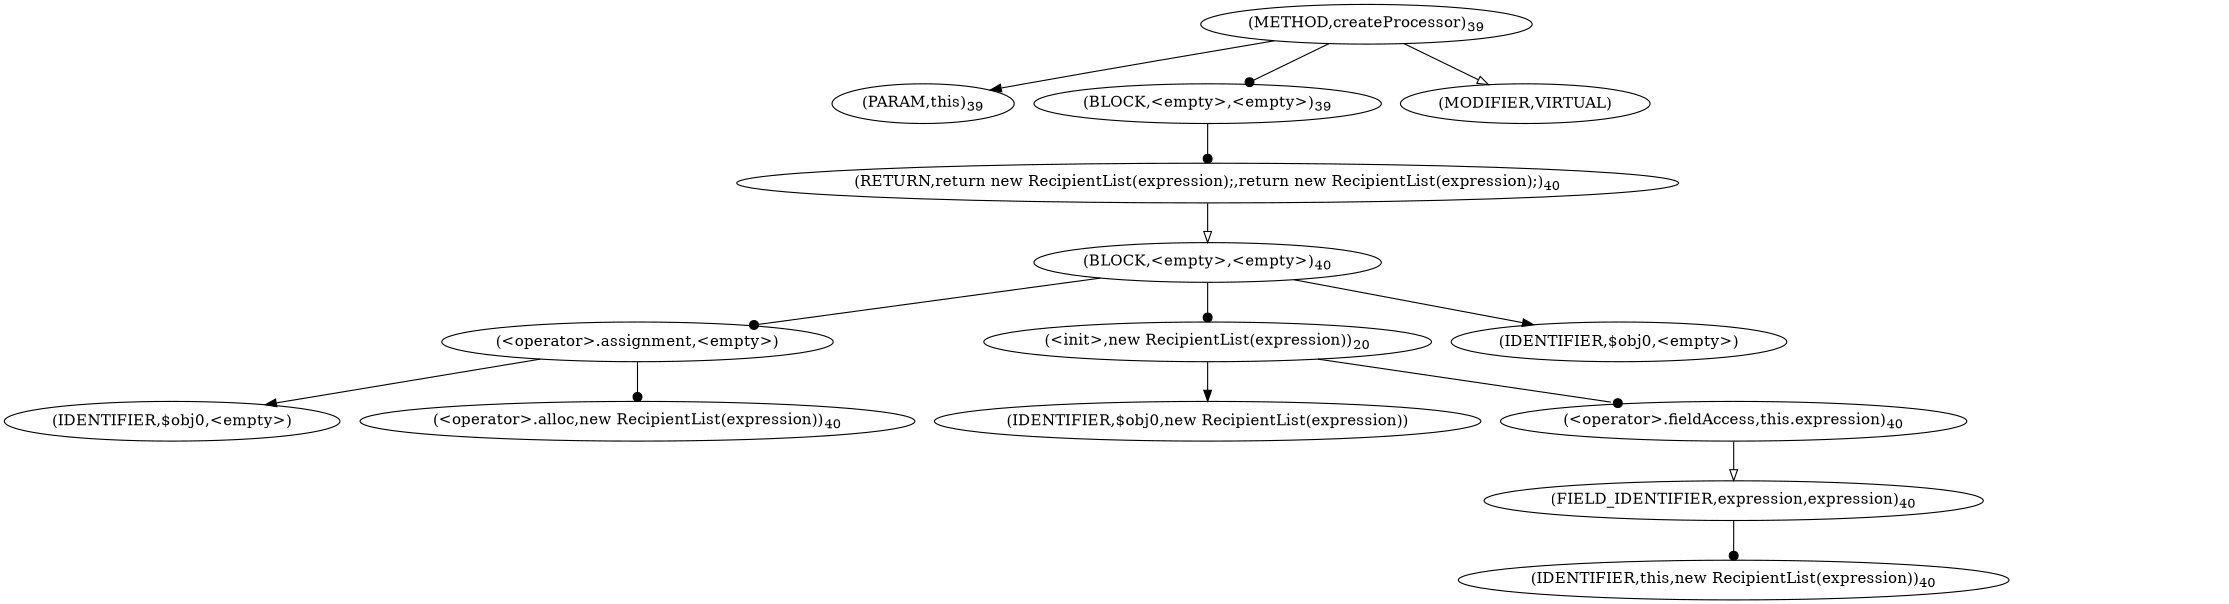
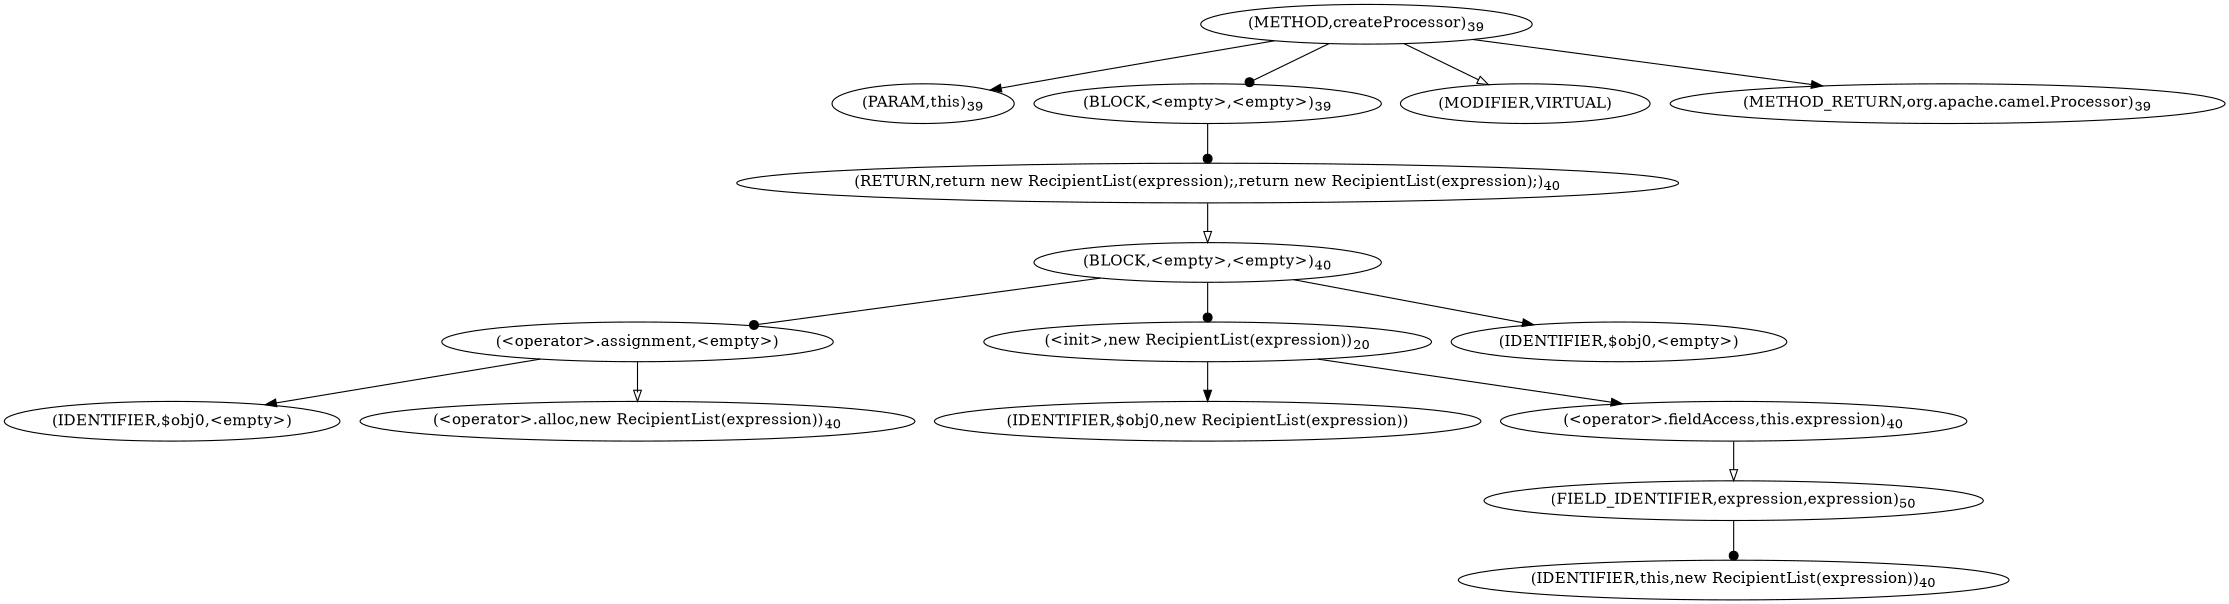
none -> (1948, 104)
(638, 377) -> (638, 377)
(1464, 381) -> (1464, 381)
(1908, 499) -> (1908, 499)
